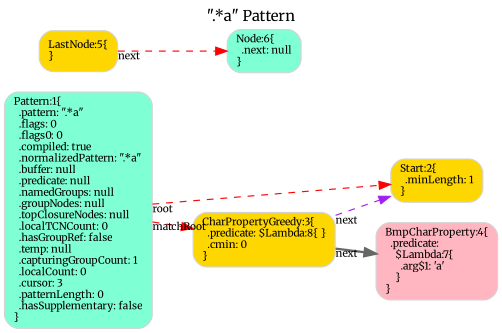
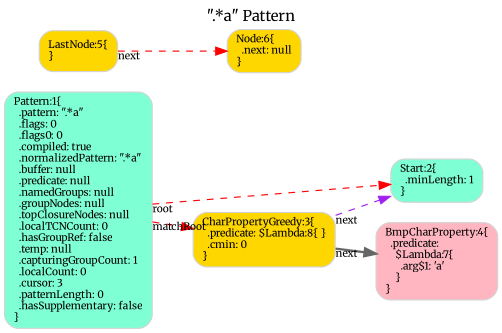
(264, 51) -> (264, 51)
(437, 181) -> (437, 181)
